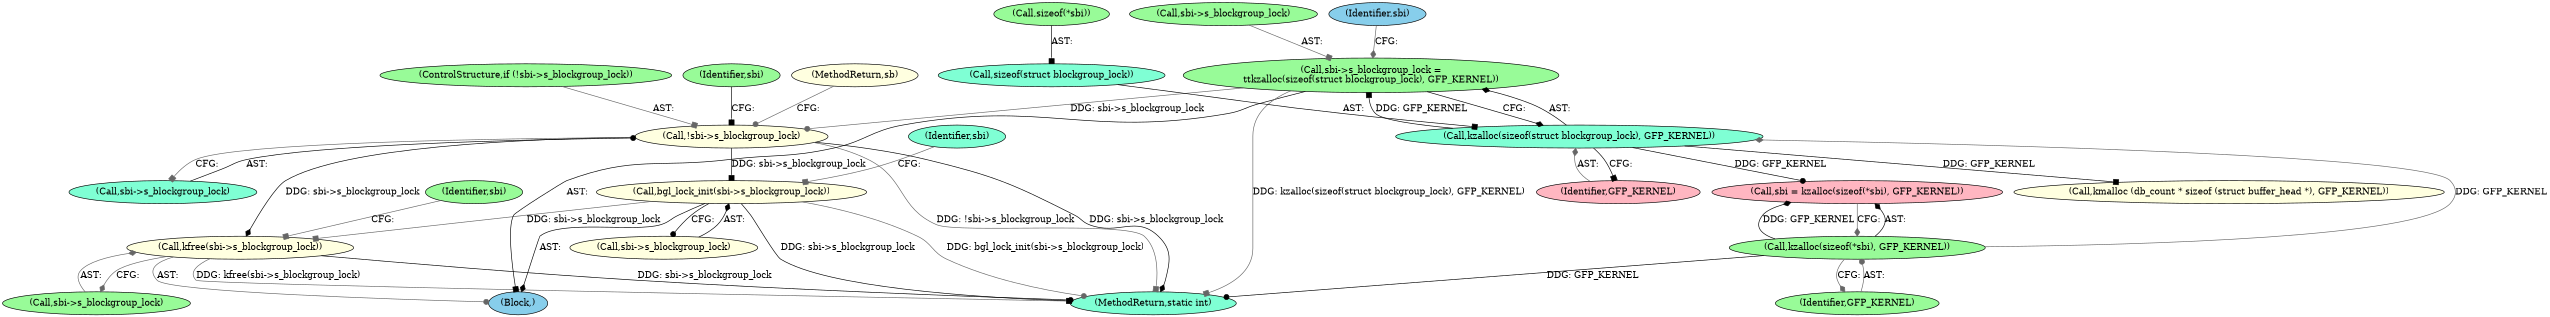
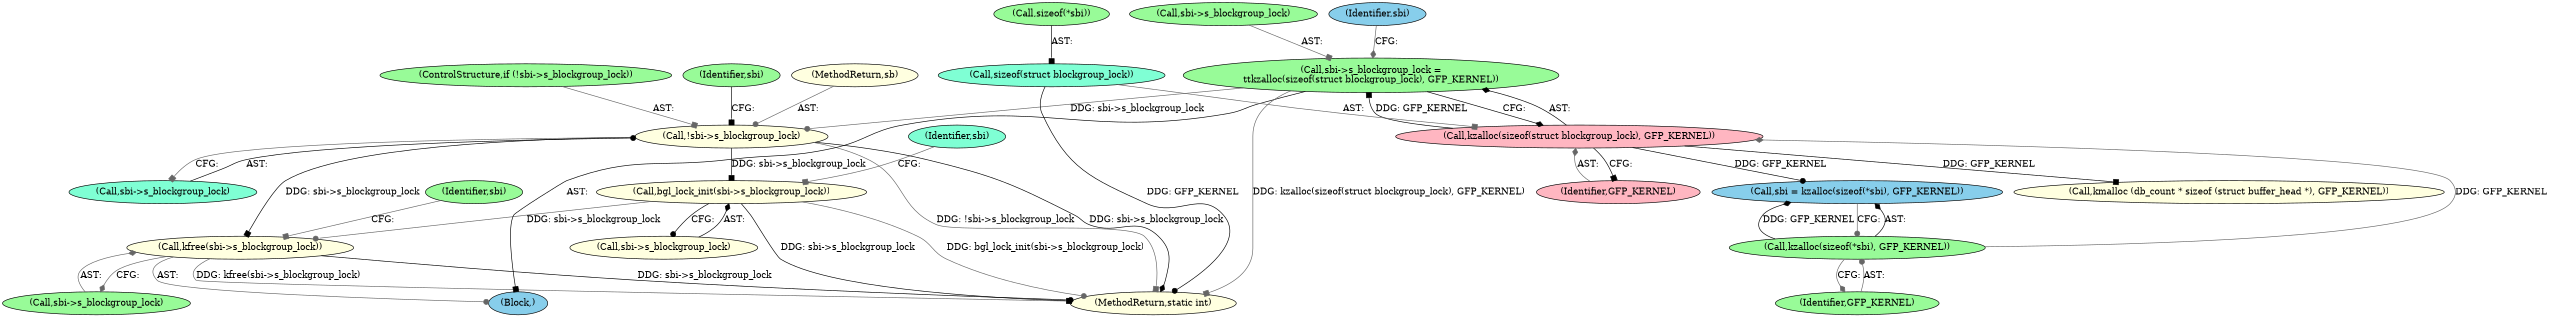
(1294, 108) -> (1294, 108)
(810, 109) -> (810, 109)
(1579, 137) -> (1579, 137)
(427, 148) -> (427, 148)
(1857, 192) -> (1857, 192)
(1857, 217) -> (1857, 217)
(486, 220) -> (486, 220)
(599, 227) -> none
(1496, 276) -> (1151, 205)
(1153, 303) -> (1153, 303)
